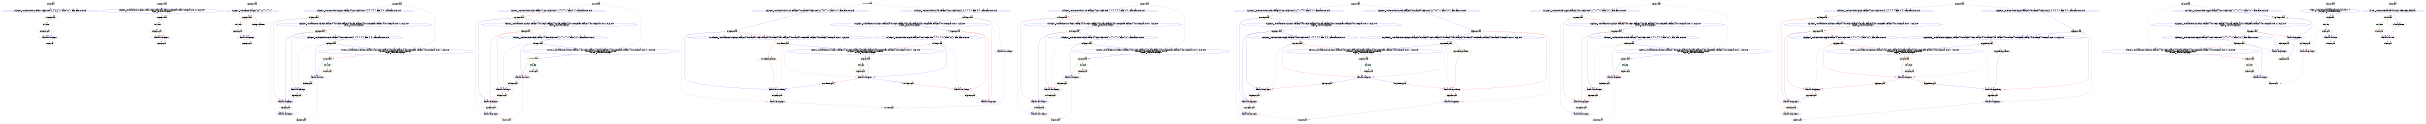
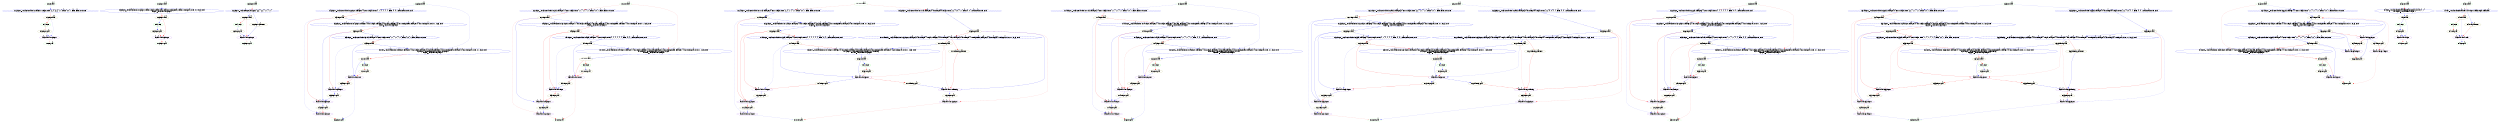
none -> (747, 108)
